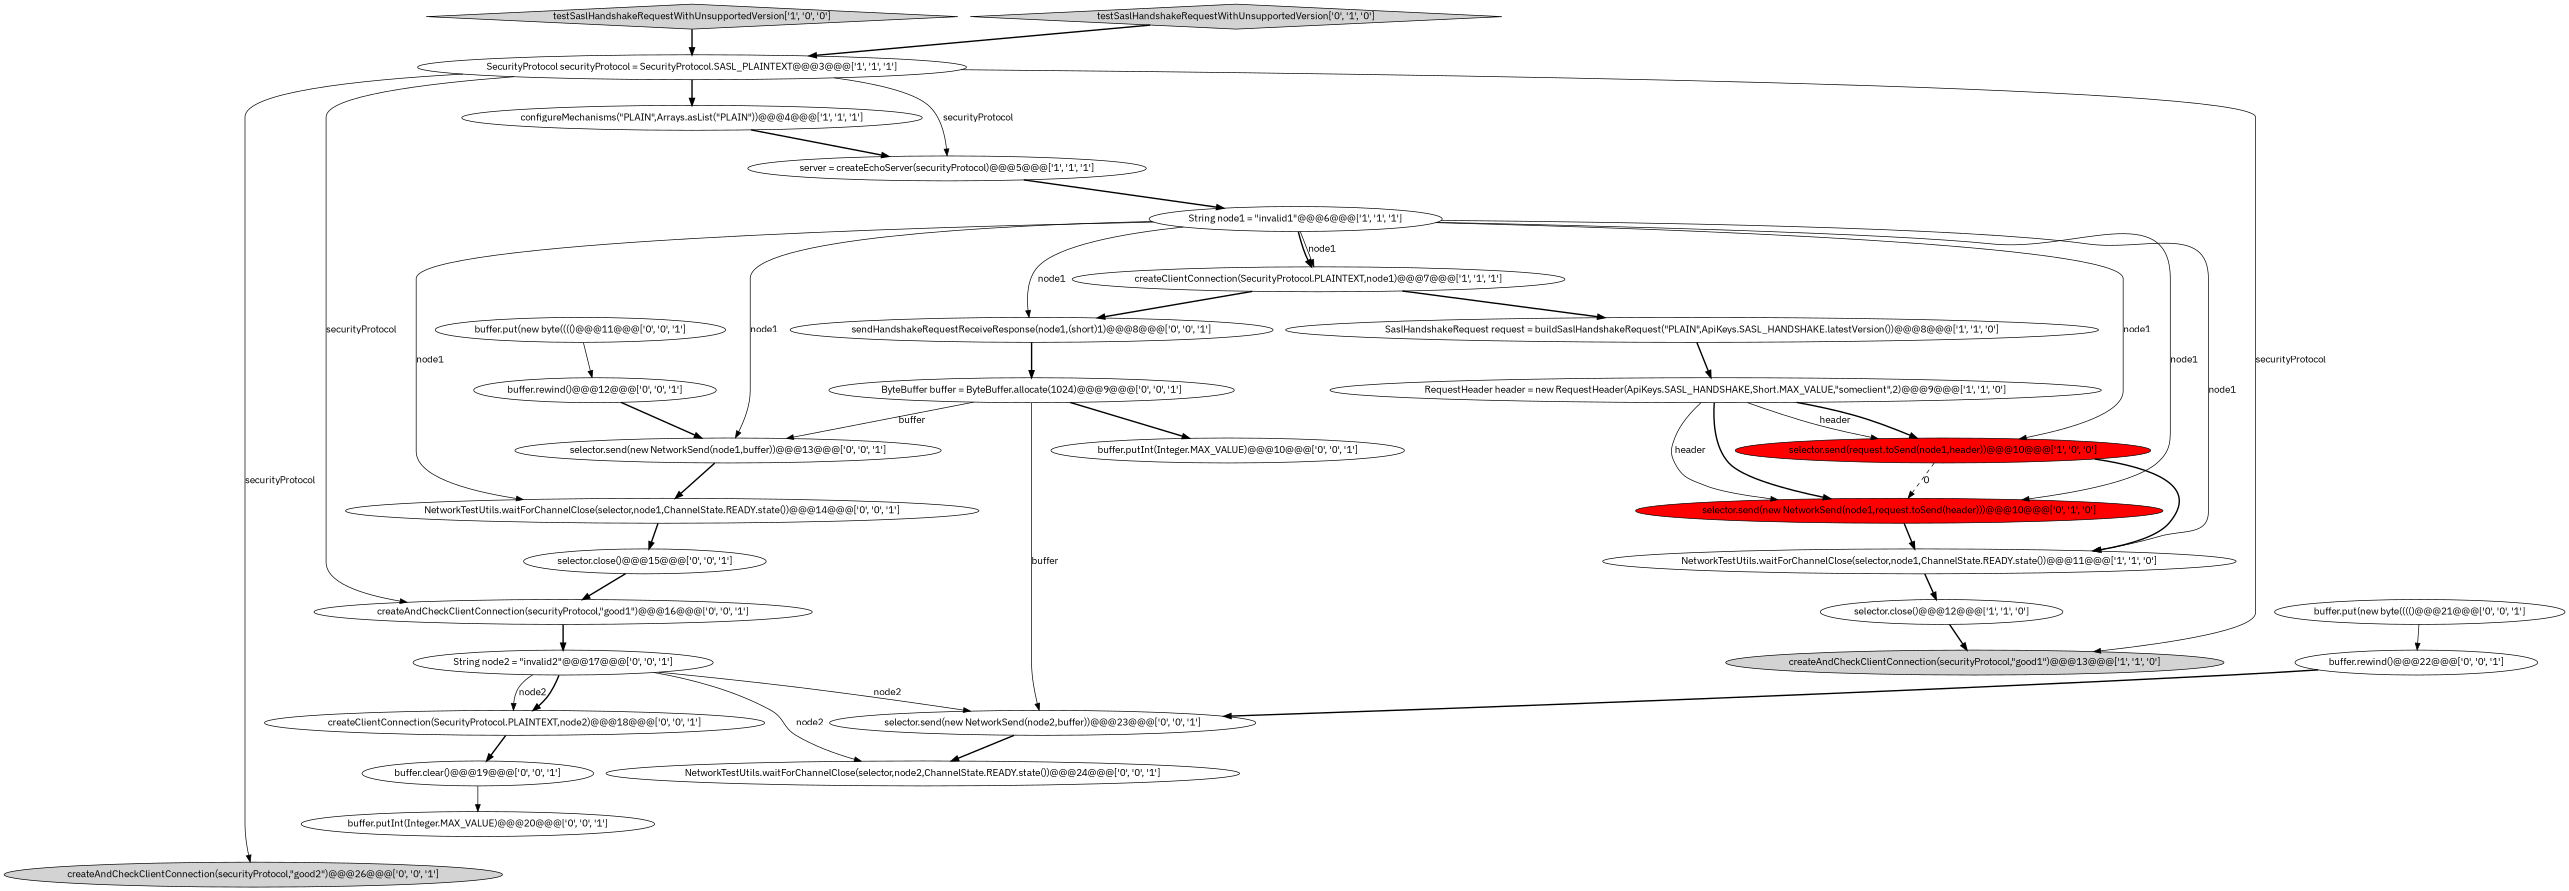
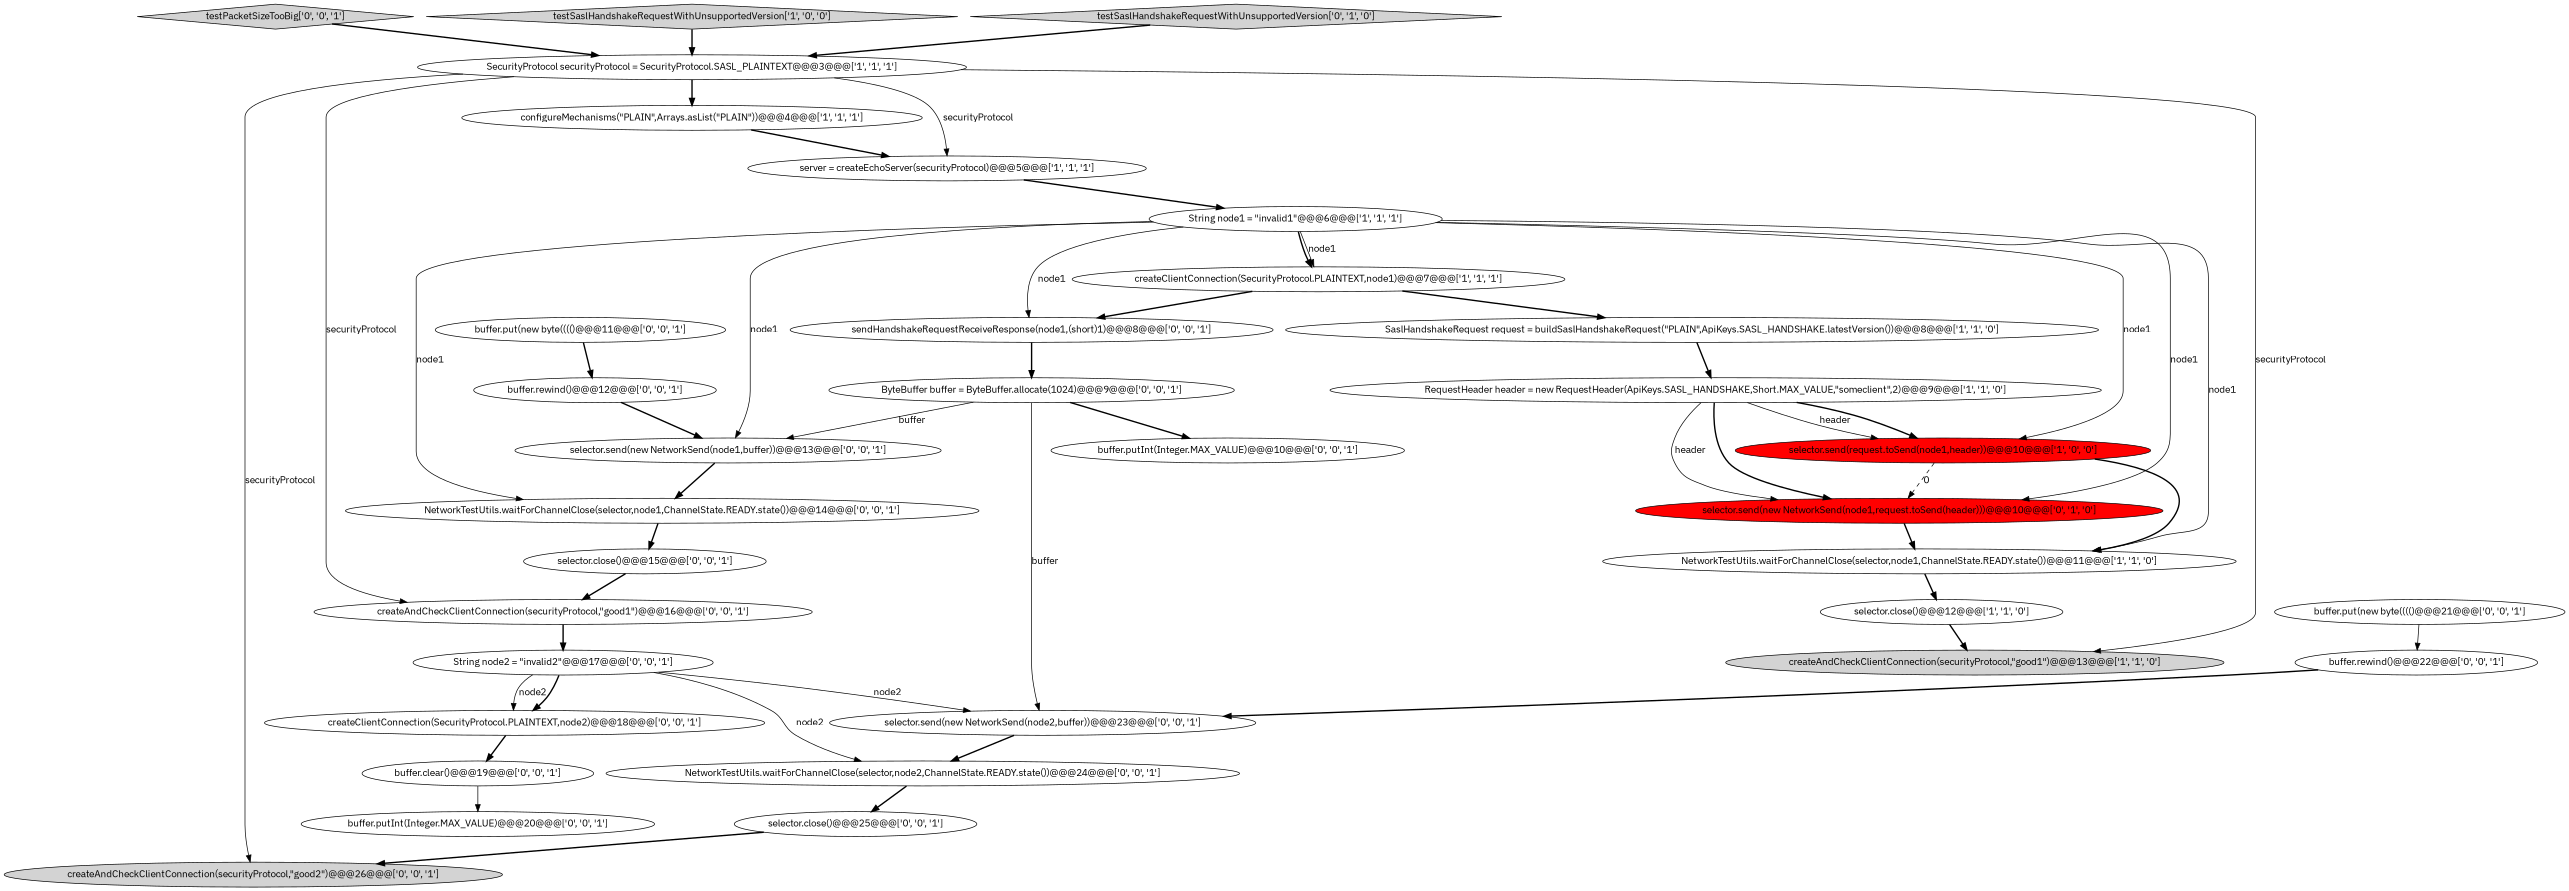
none -> (275, 17)
(587, 357) -> (587, 357)
none -> (856, 824)
